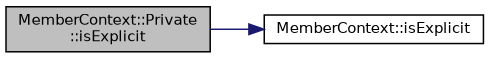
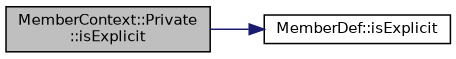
(374, 29) -> (357, 29)
